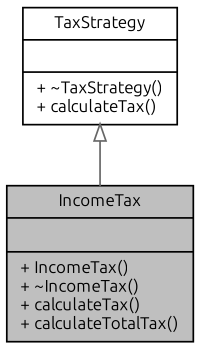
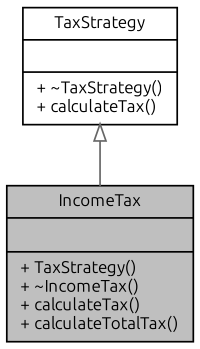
(75, 268) -> (79, 268)
